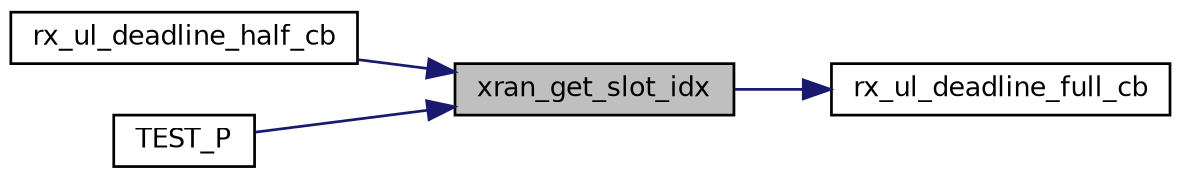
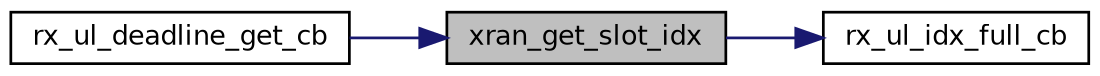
(184, 38) -> (180, 38)
(1001, 89) -> (956, 38)
(184, 141) -> none
